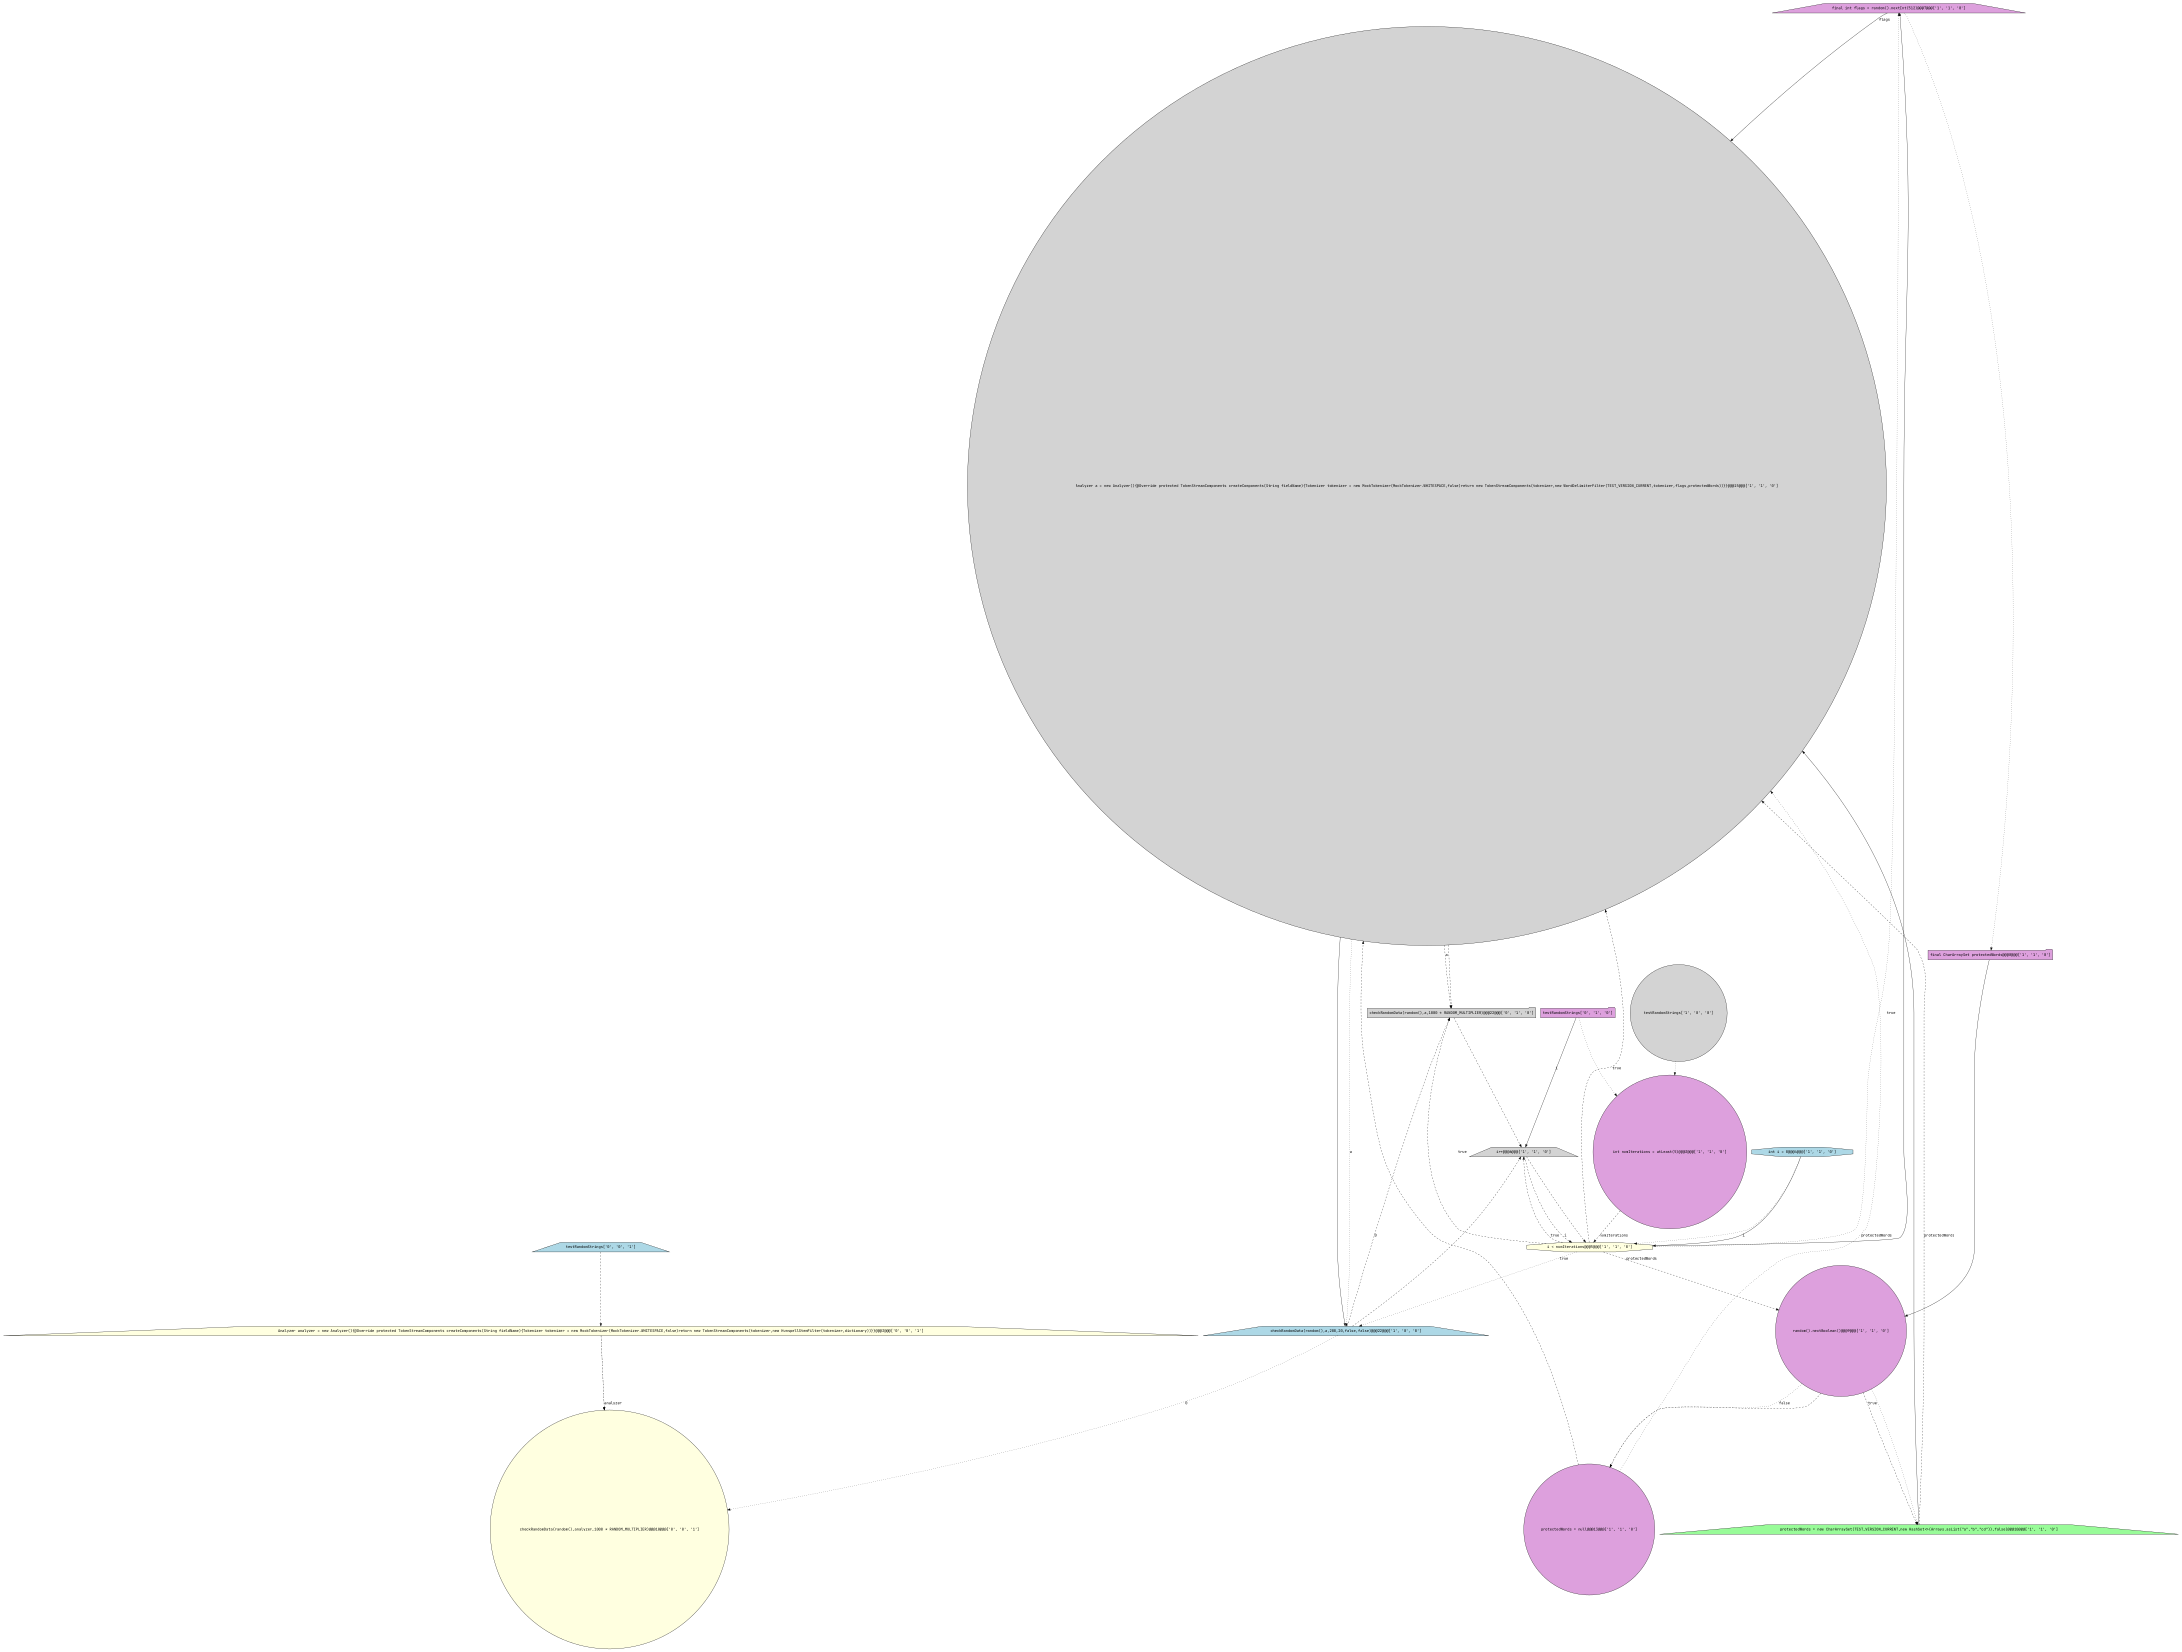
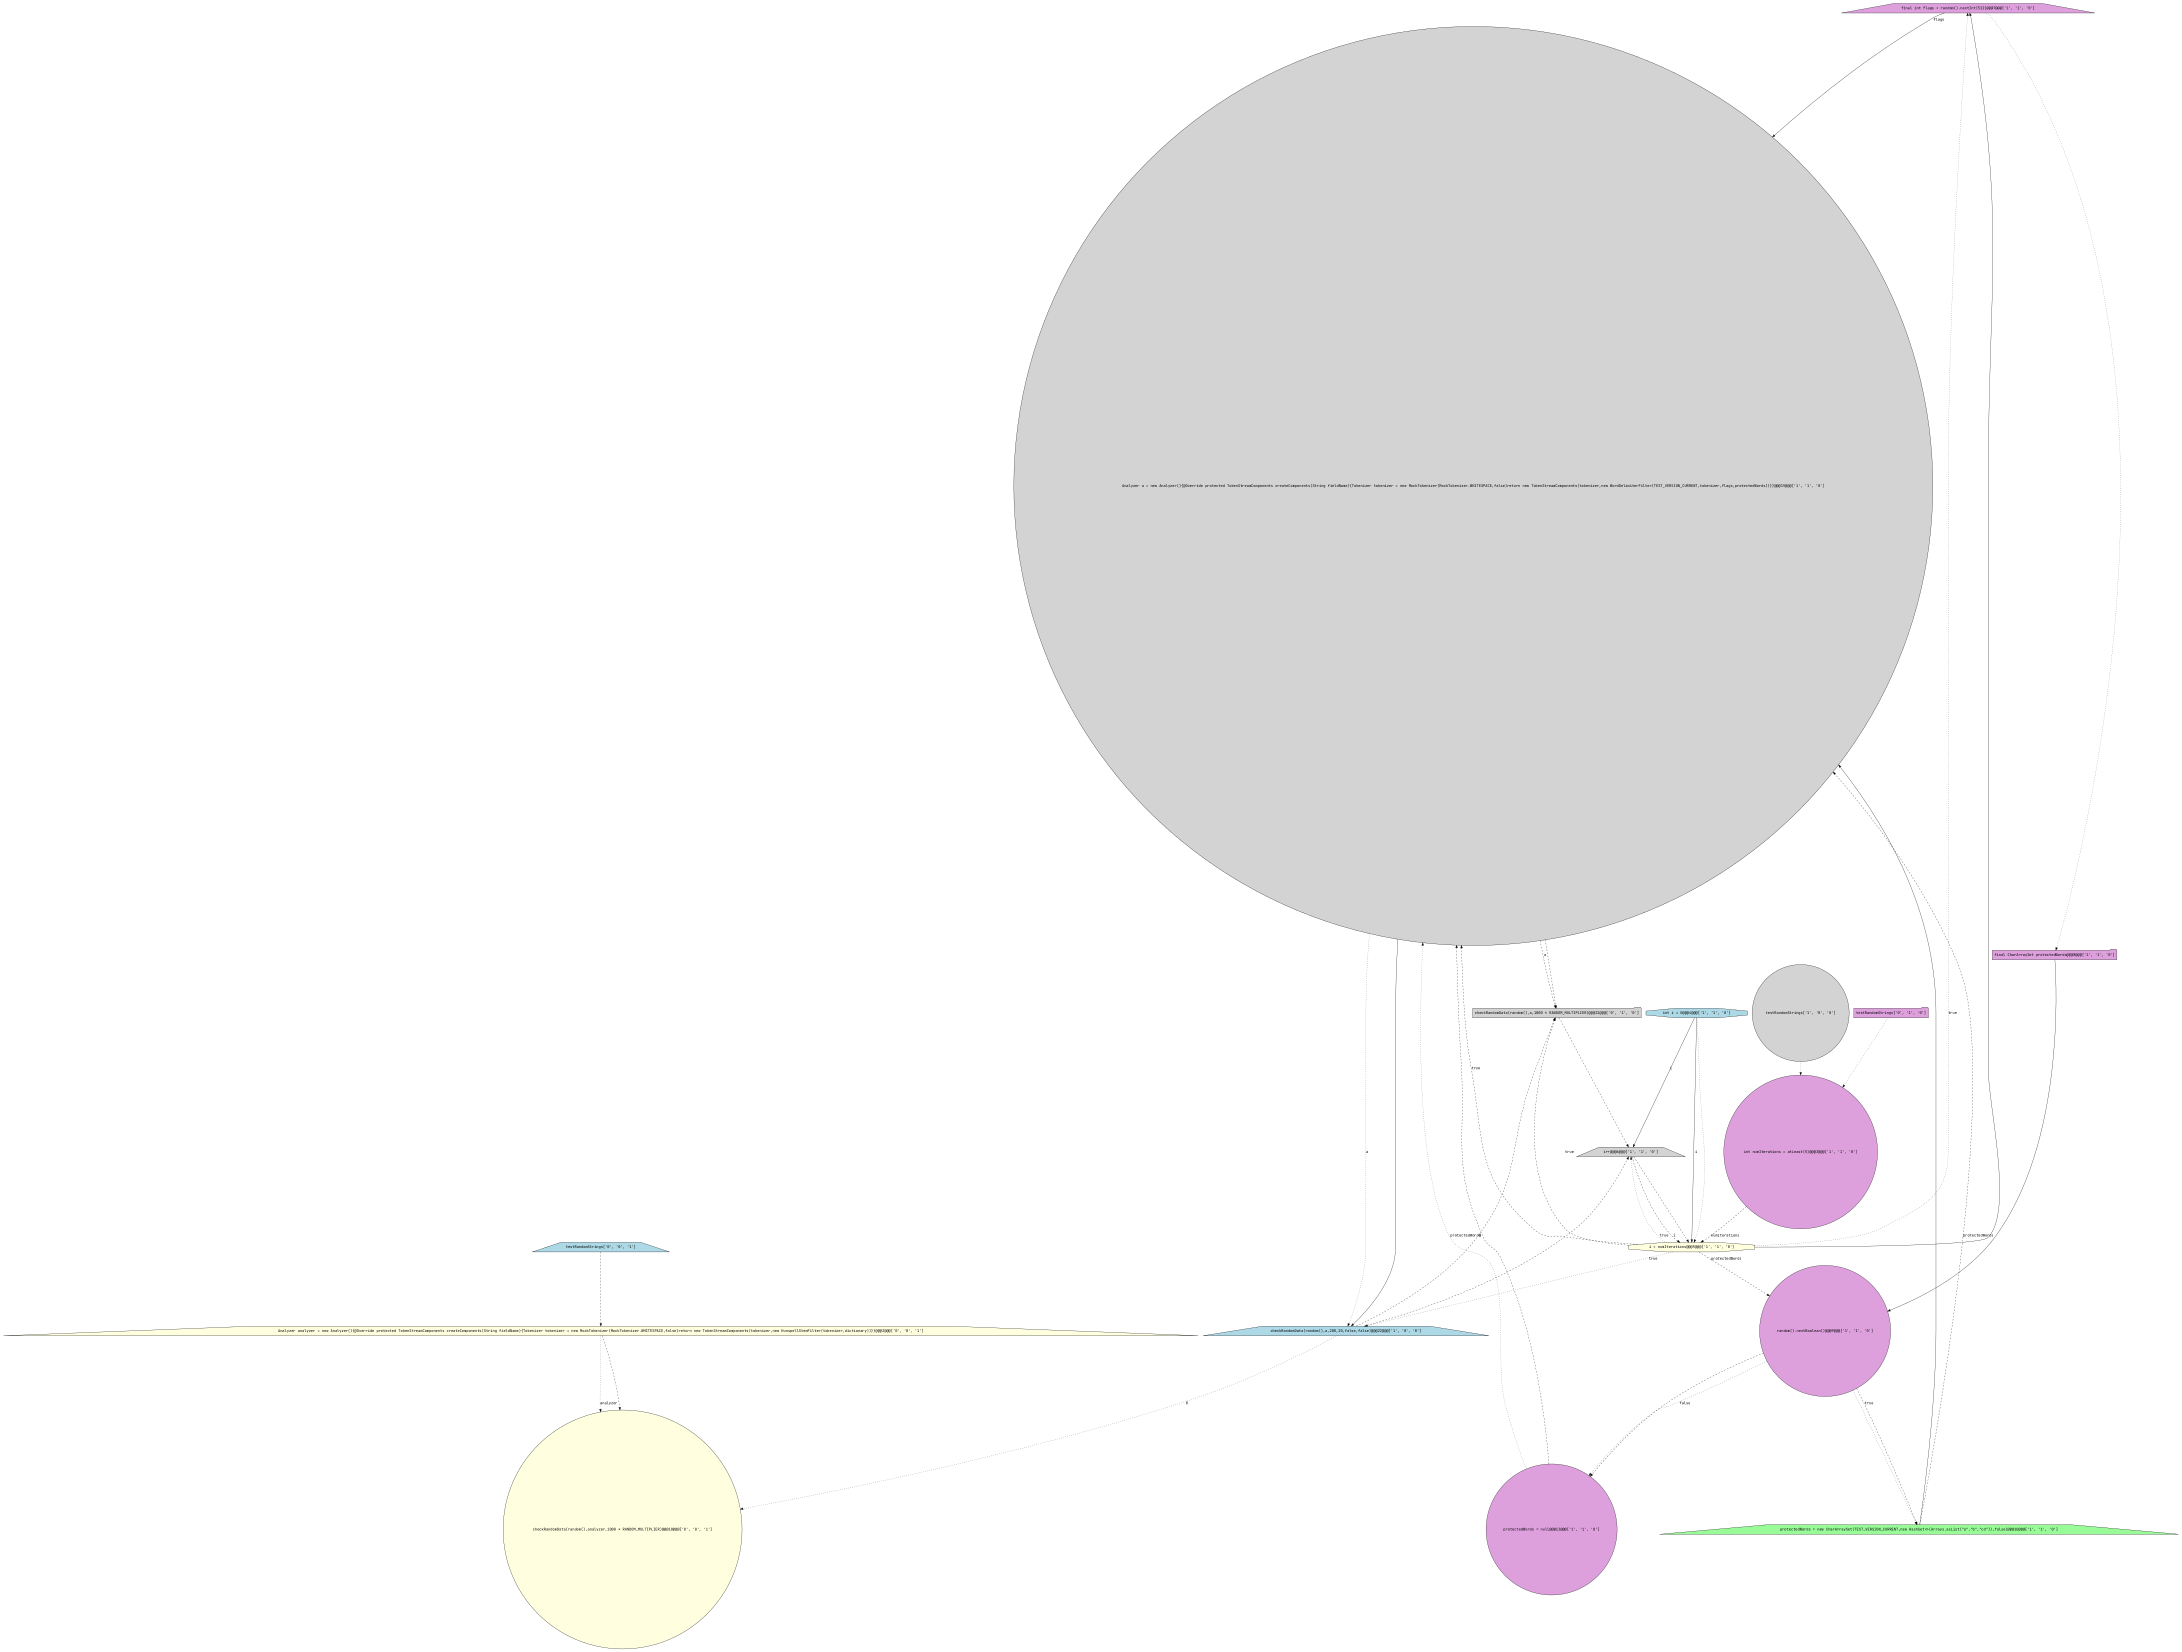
(1551, 1081) -> (1664, 1081)
(1532, 1207) -> (1640, 1205)
